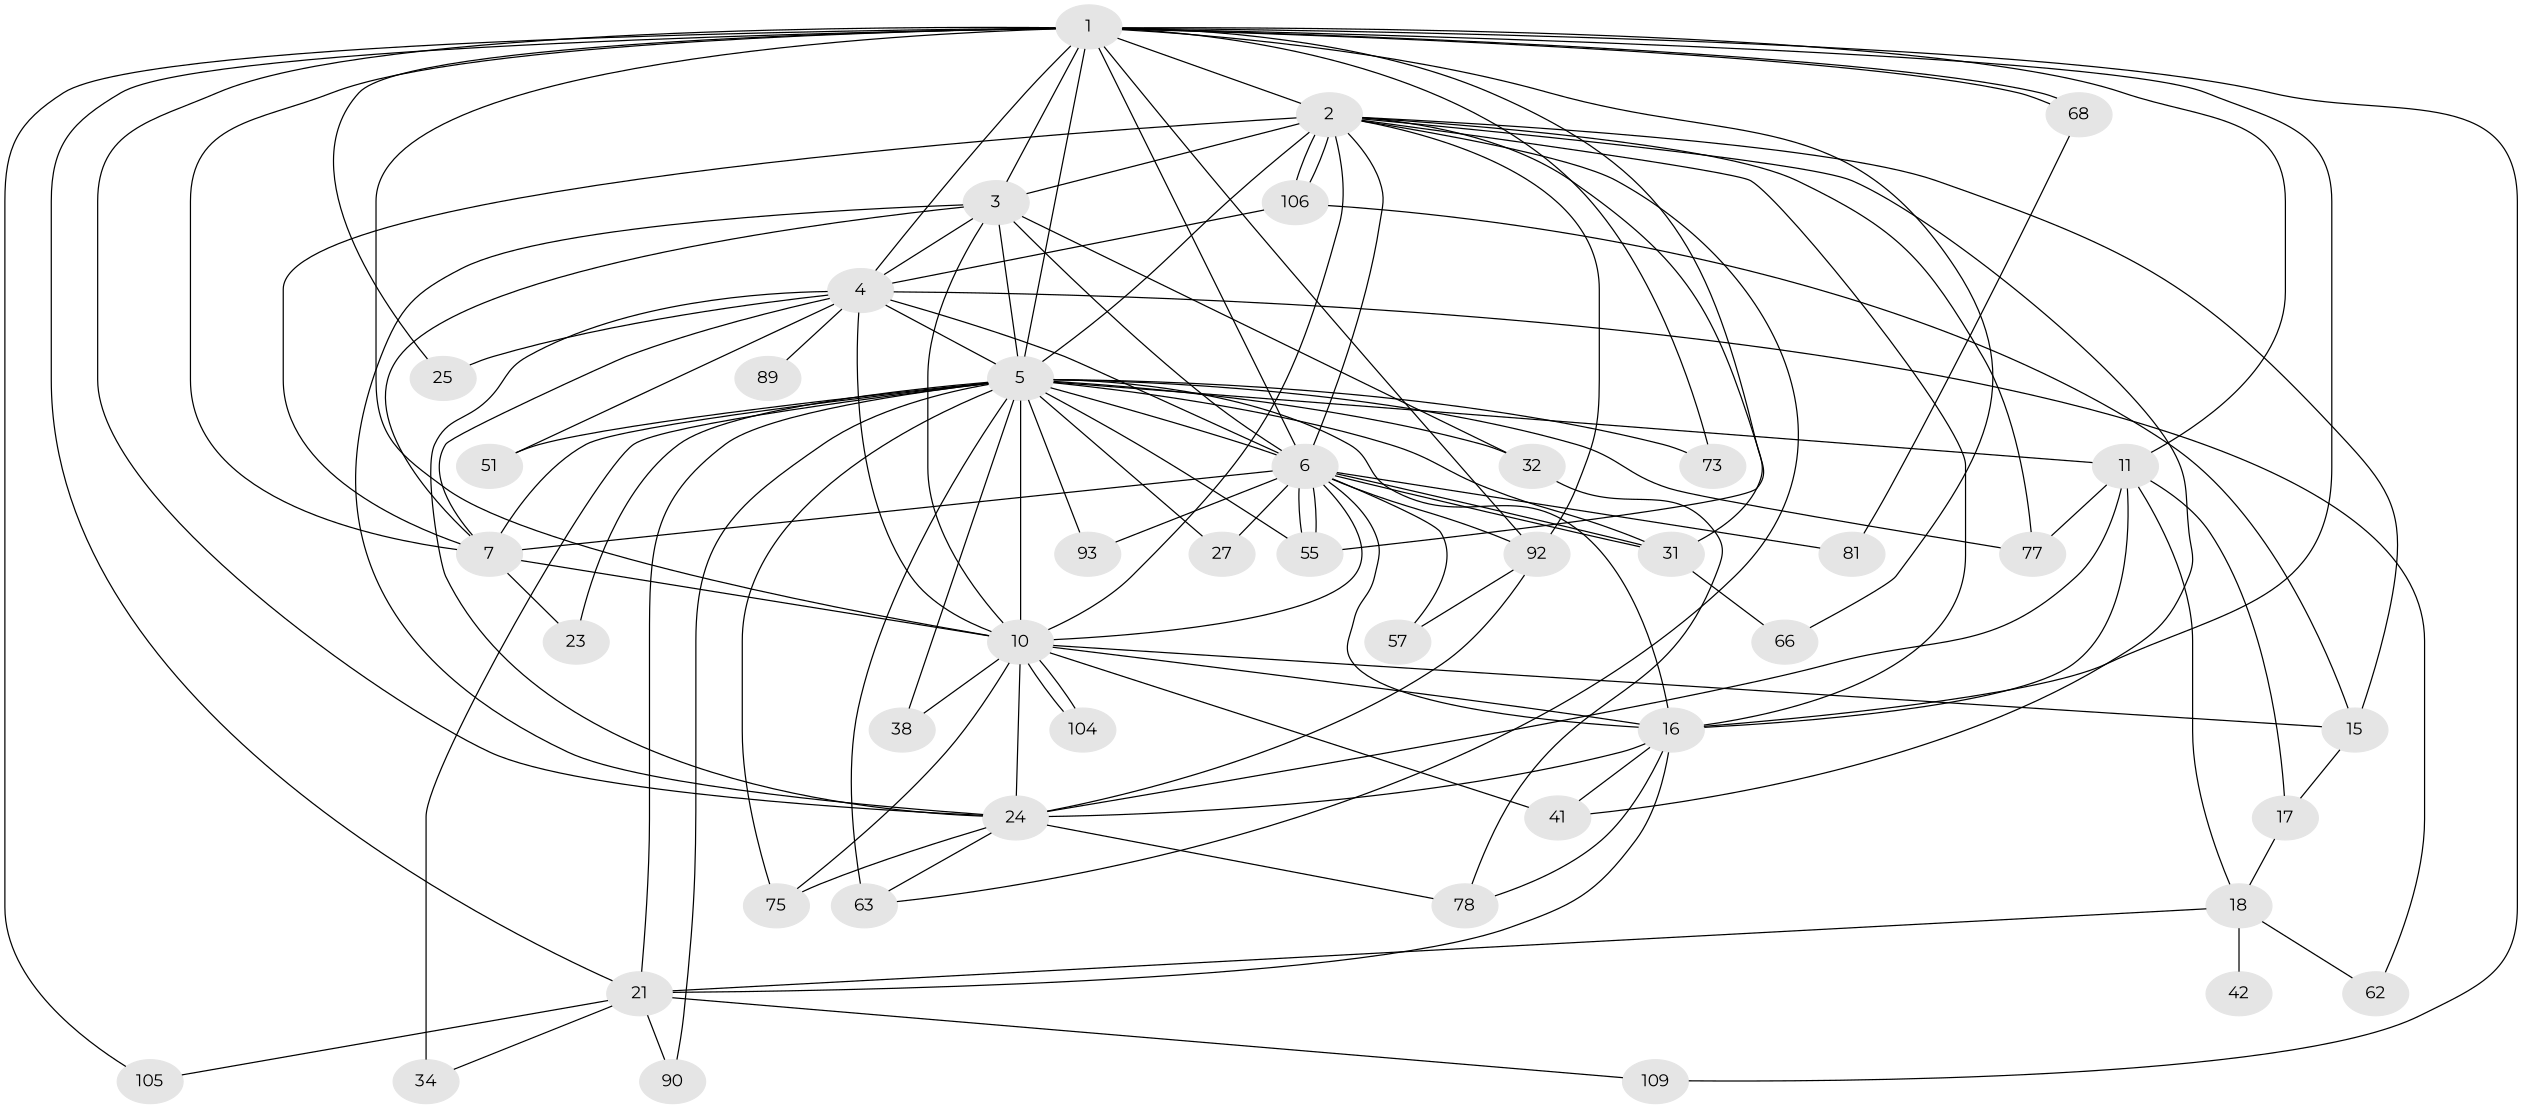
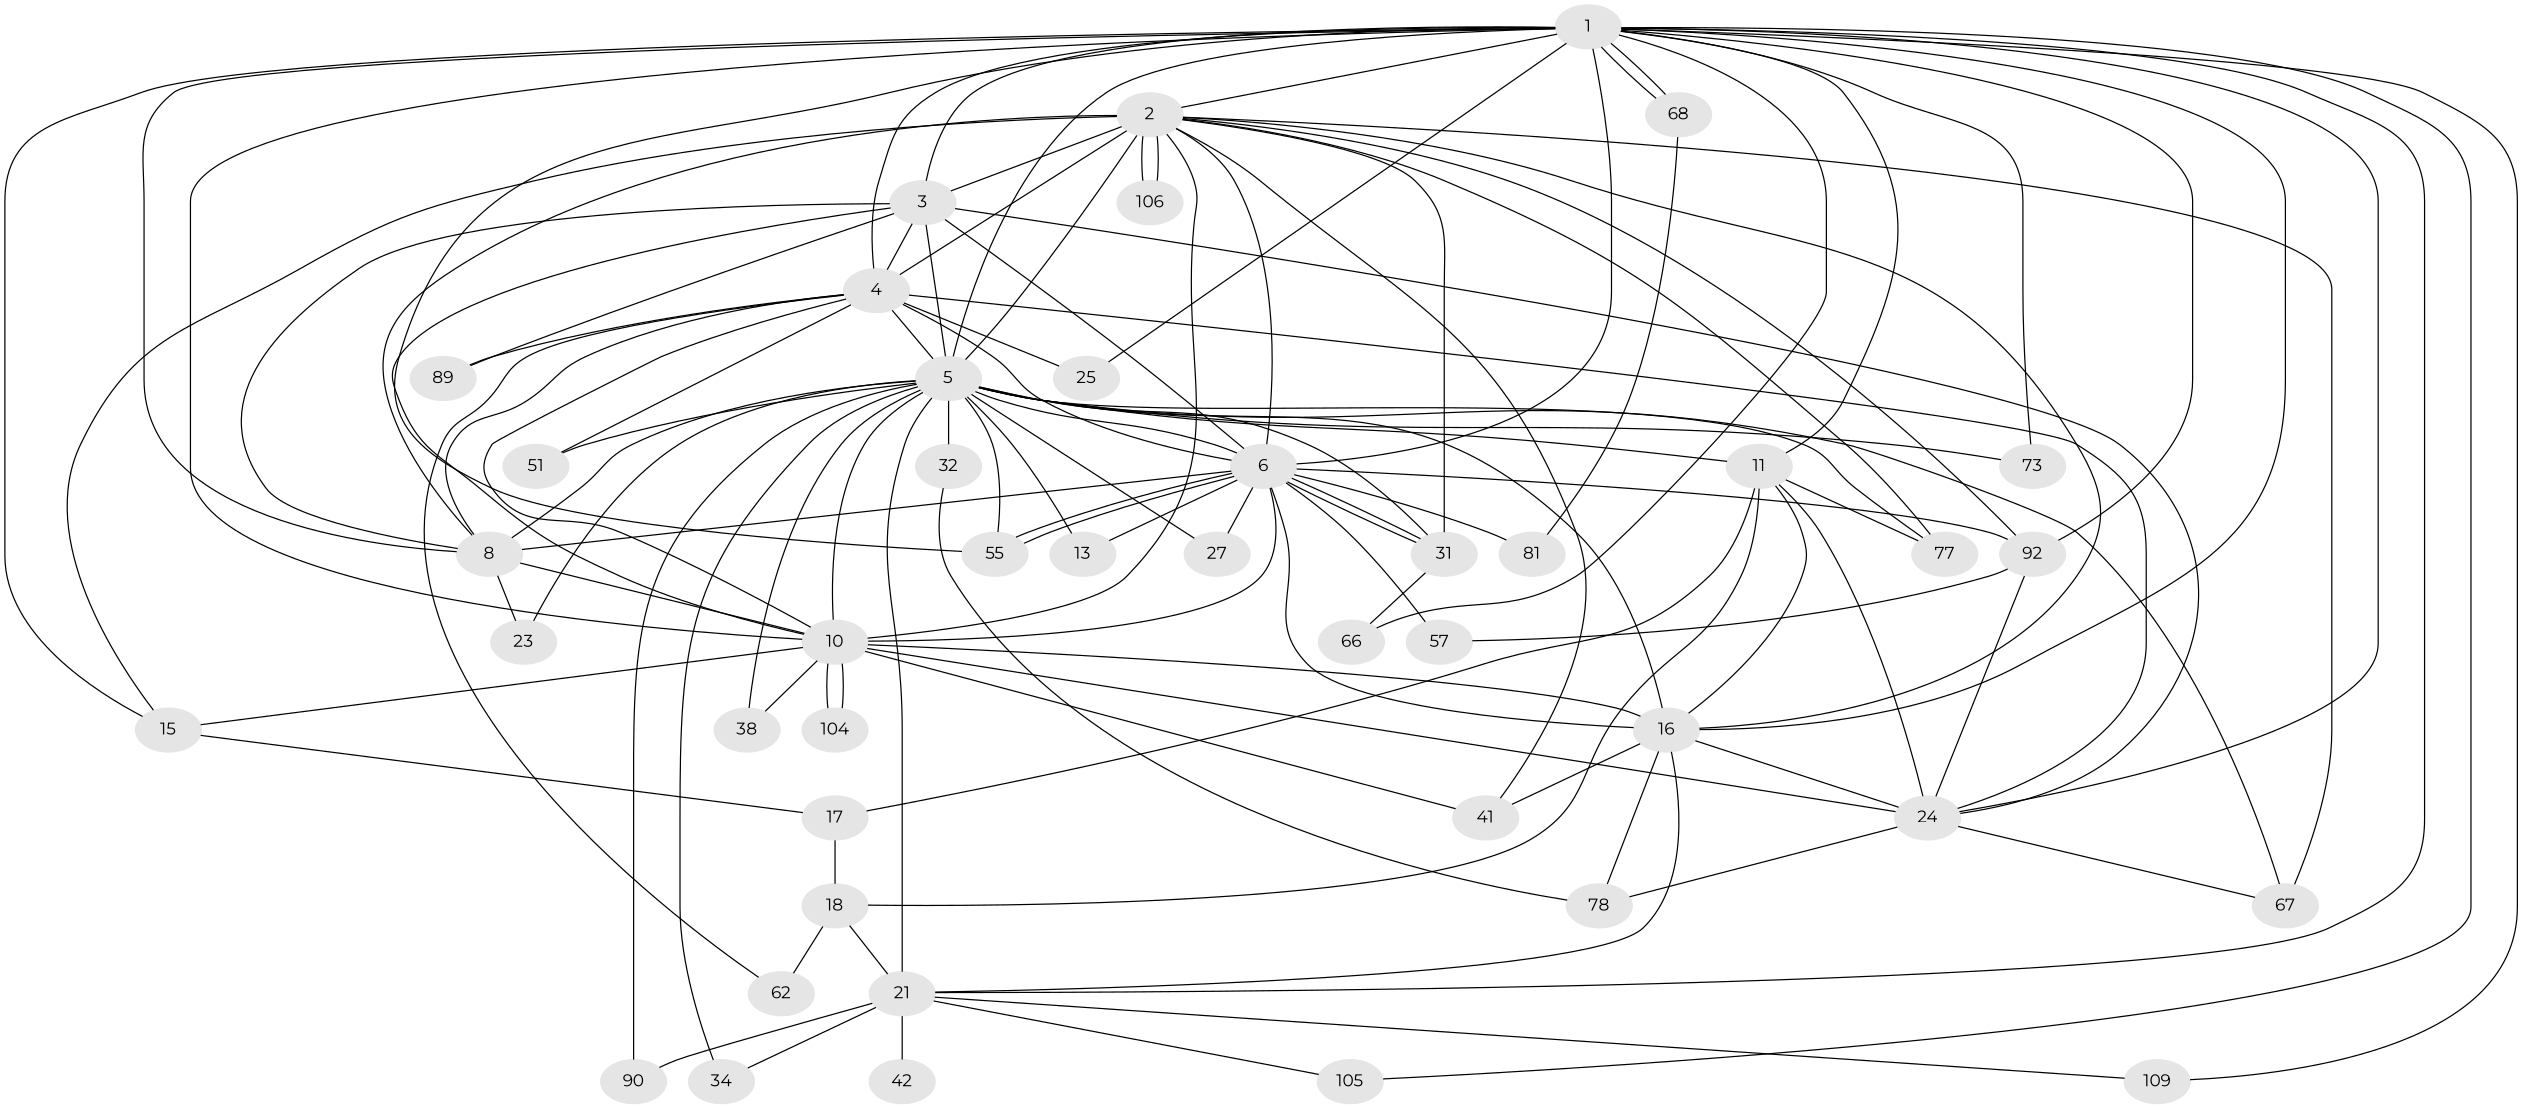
(1069, 248) -> (1030, 192)
(1918, 322) -> (139, 93)
(1264, 334) -> (681, 287)
(490, 554) -> (490, 554)
(1088, 554) -> (1083, 554)
(776, 906) -> none
(864, 906) -> (2285, 906)
(2239, 950) -> (902, 1038)
